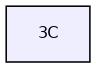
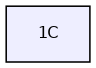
(48, 34) -> (48, 34)
